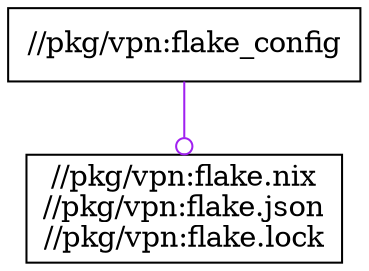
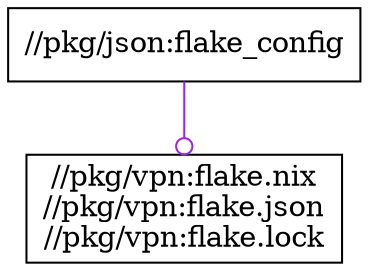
(184, 45) -> (184, 45)
